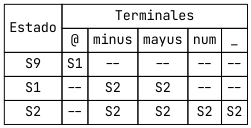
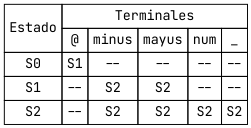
(33, 64) -> (33, 64)
